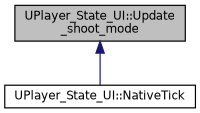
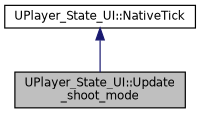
(100, 69) -> (100, 56)
